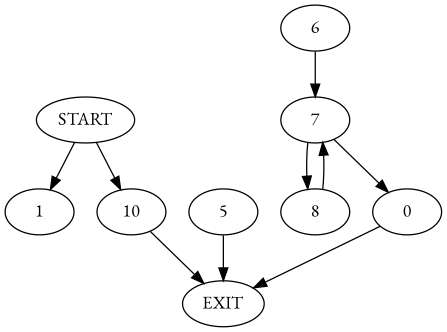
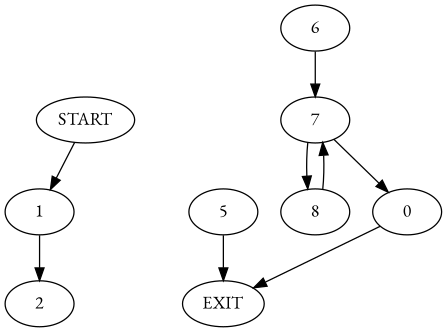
(131, 212) -> none
none -> (40, 304)
